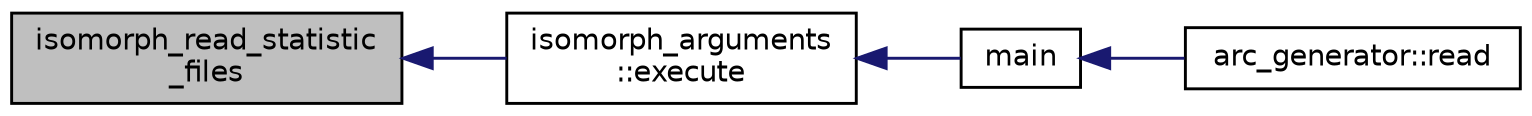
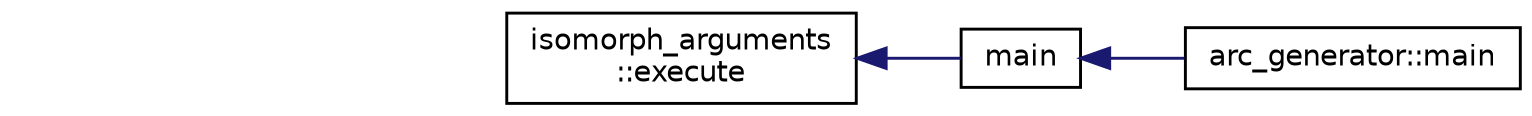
(207, 58) -> none
(1353, 58) -> (1353, 58)
